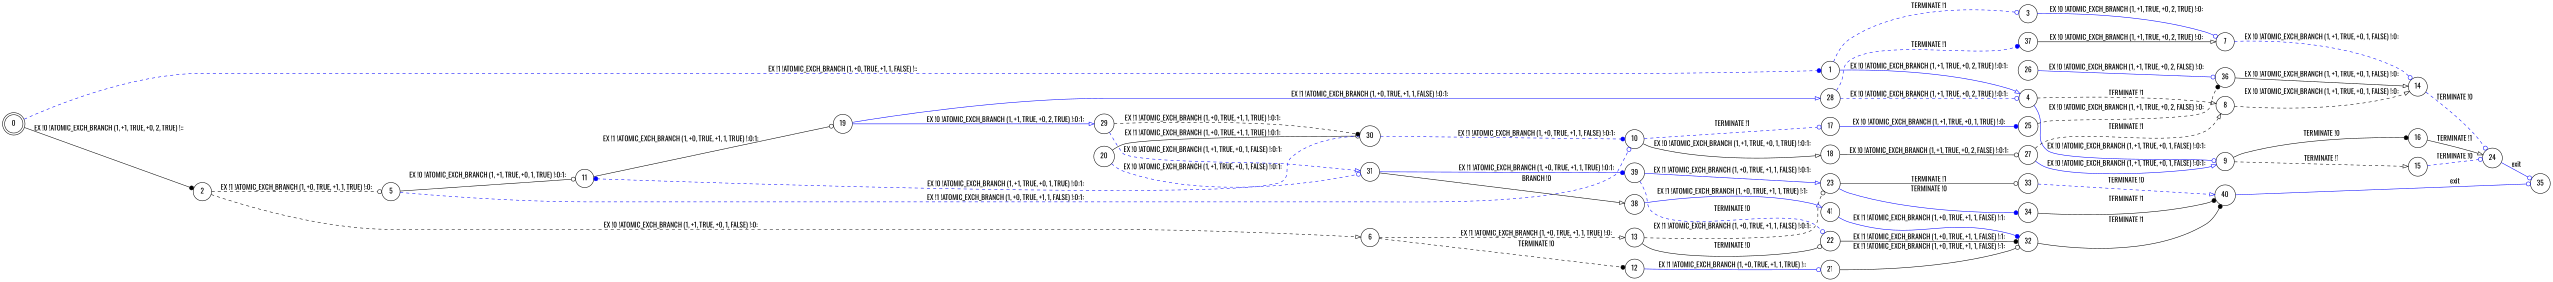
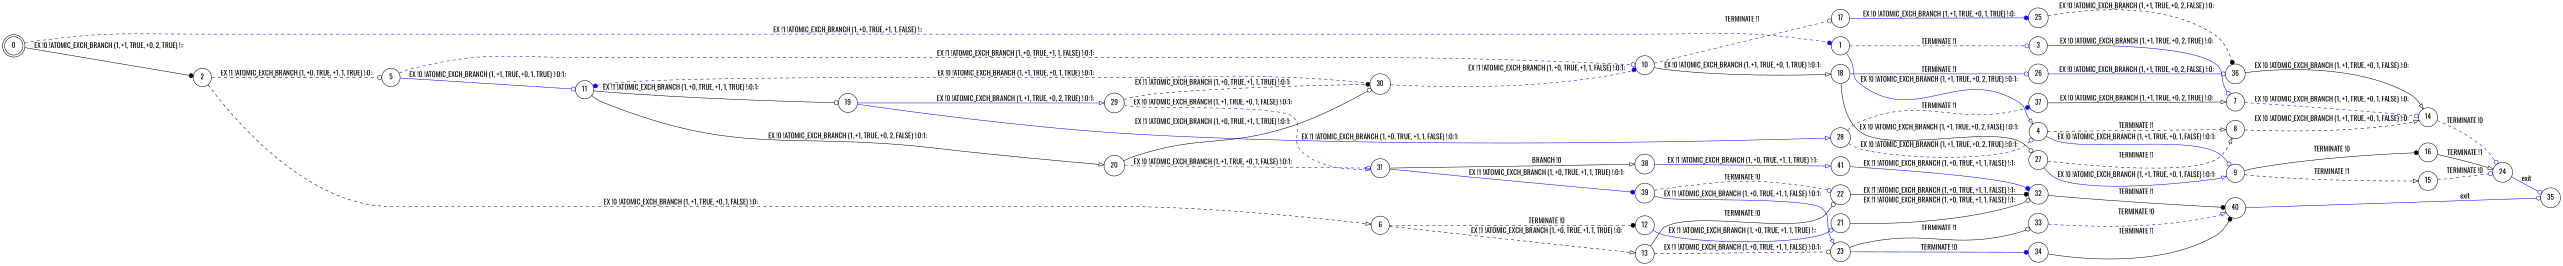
none -> (1937, 74)
none -> (842, 142)
(486, 185) -> (486, 83)
